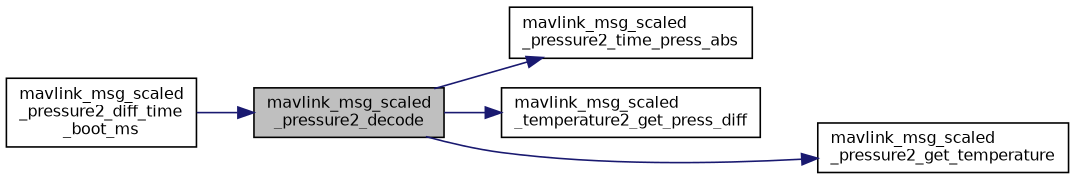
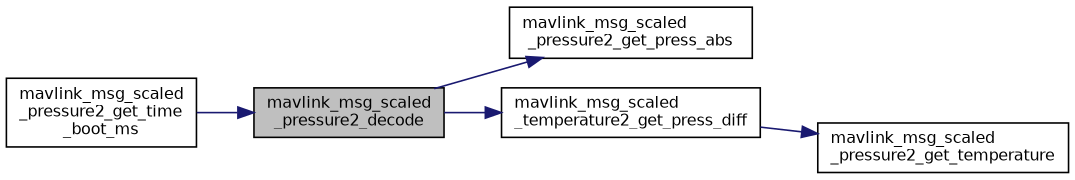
(631, 33) -> (631, 33)
(101, 113) -> (101, 113)
(613, 161) -> (781, 129)
